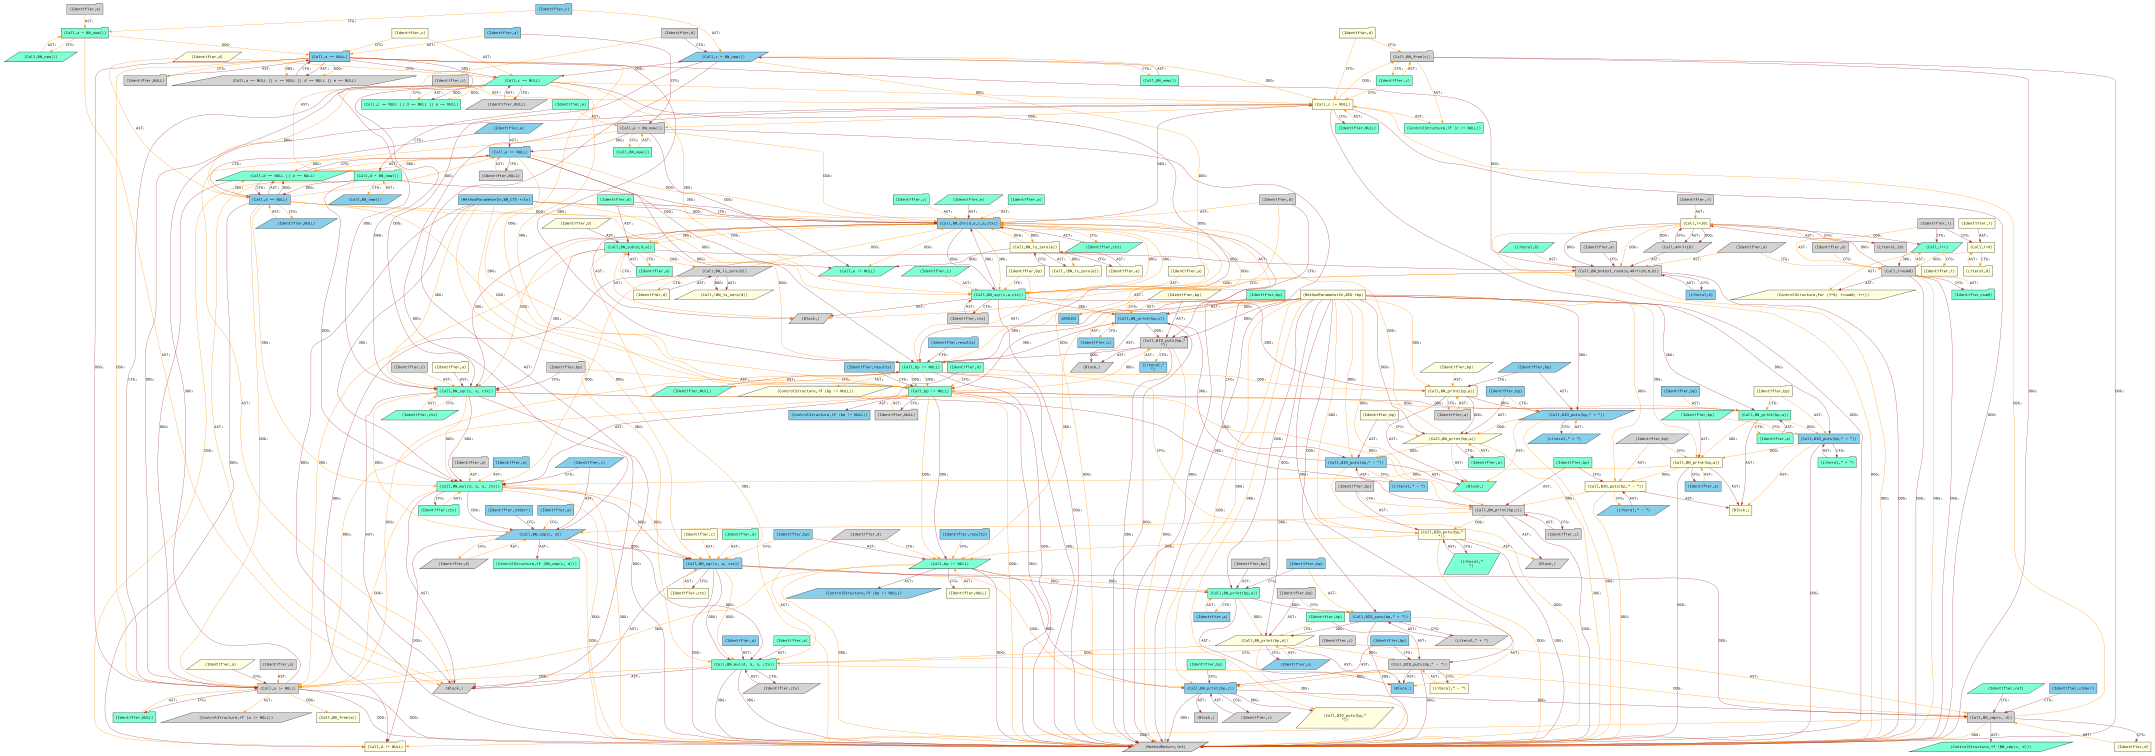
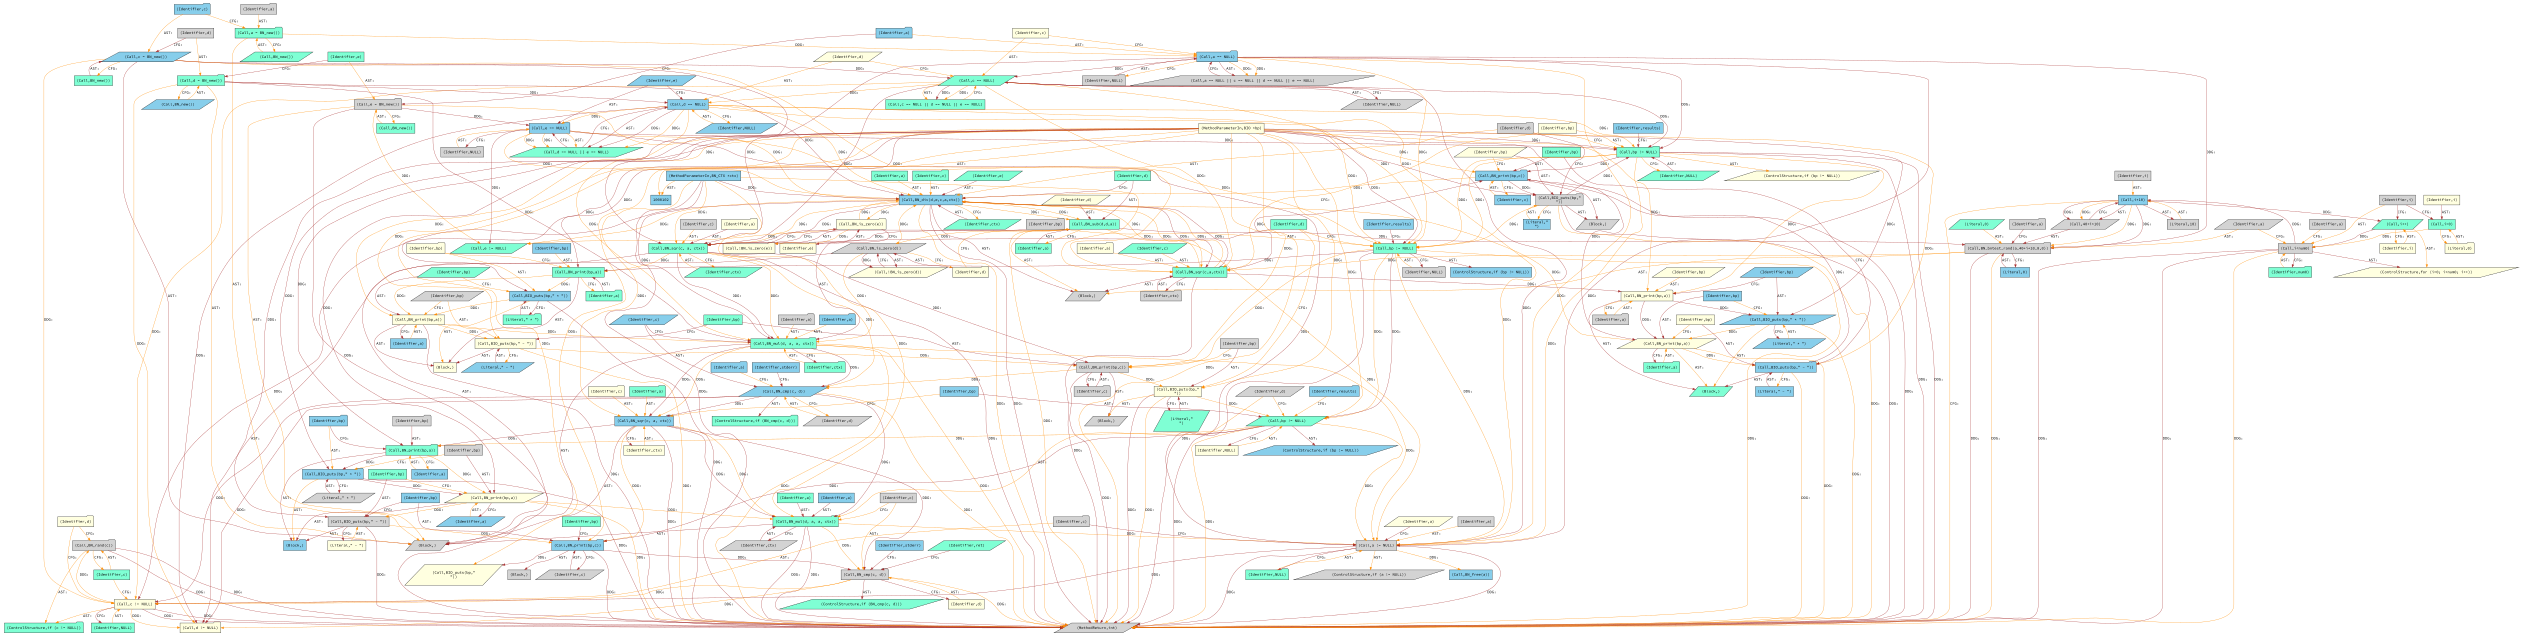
(1412, 57) -> (94, 546)
(1006, 116) -> (149, 625)
(734, 209) -> (408, 187)
(1695, 224) -> (2133, 200)
(1830, 235) -> (2168, 212)
(1981, 247) -> (2442, 224)
none -> (880, 263)
(955, 263) -> (691, 240)
(158, 454) -> (1183, 187)
(1877, 475) -> (1956, 404)
(339, 498) -> (257, 438)
(338, 718) -> (1471, 575)
